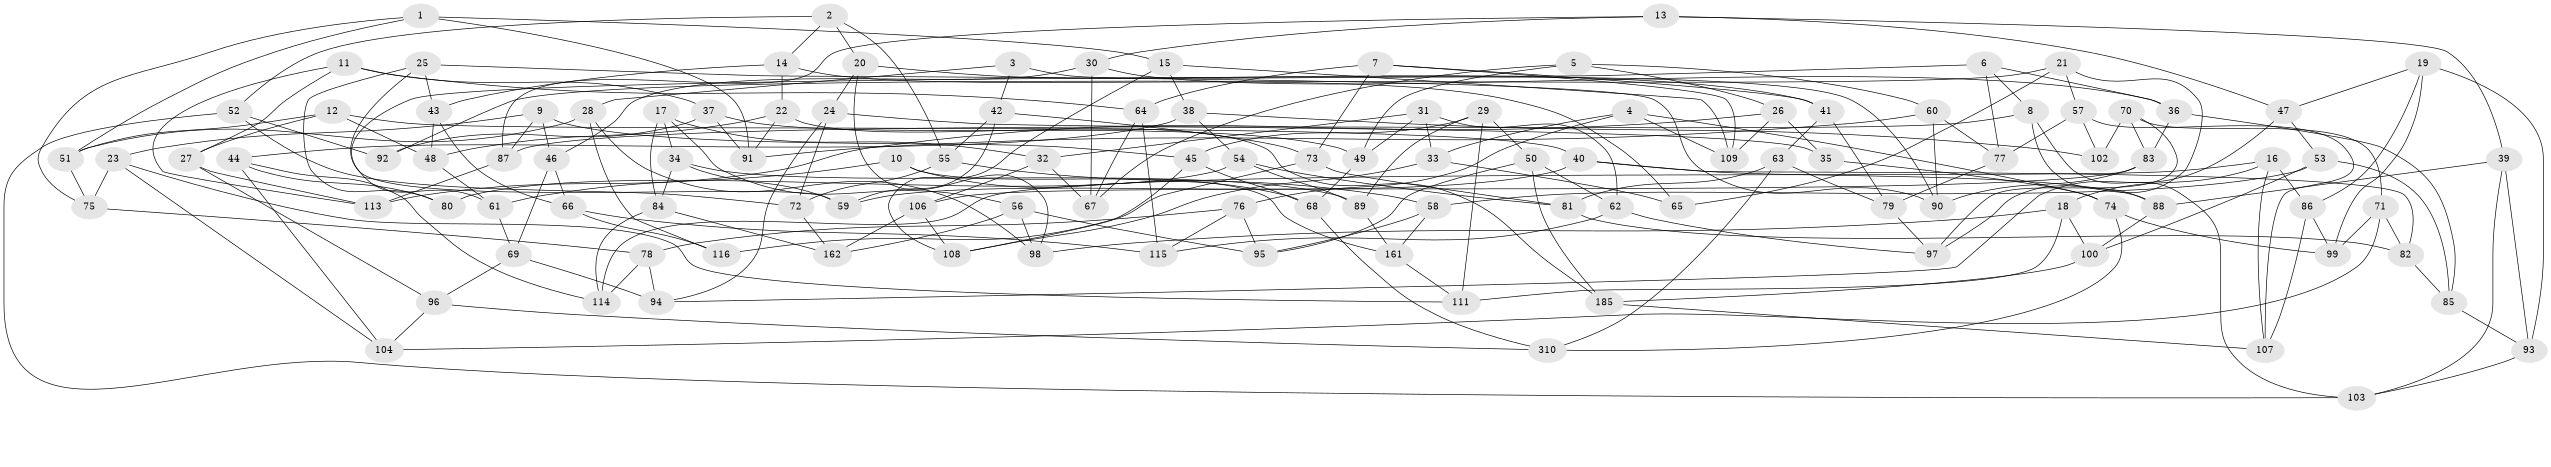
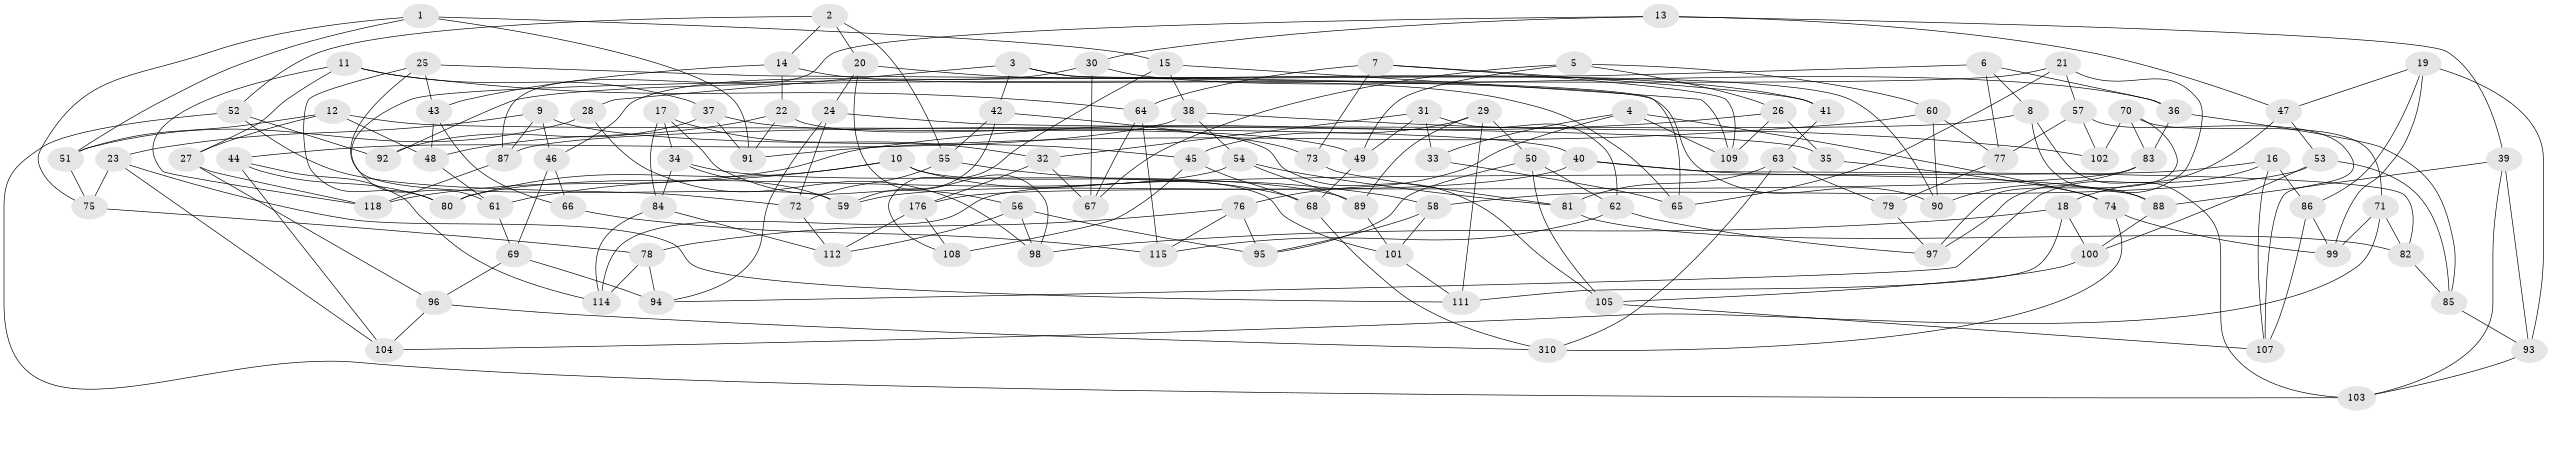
none -> (1393, 82)
(1857, 157) -> none
none -> (680, 176)
(1192, 202) -> none
(373, 207) -> (373, 207)
(918, 207) -> (918, 207)
(722, 255) -> none
(833, 255) -> (833, 255)
(1394, 255) -> (1394, 255)
(1605, 303) -> (1605, 303)
